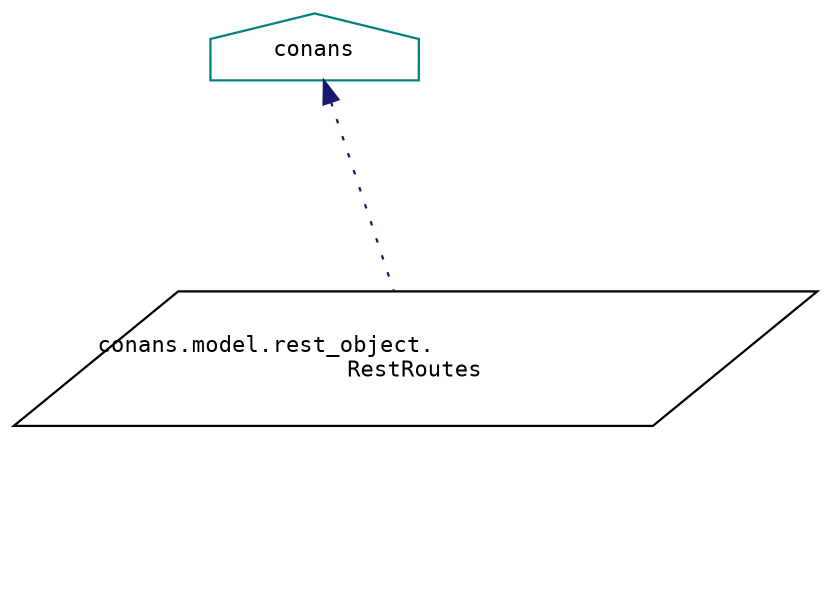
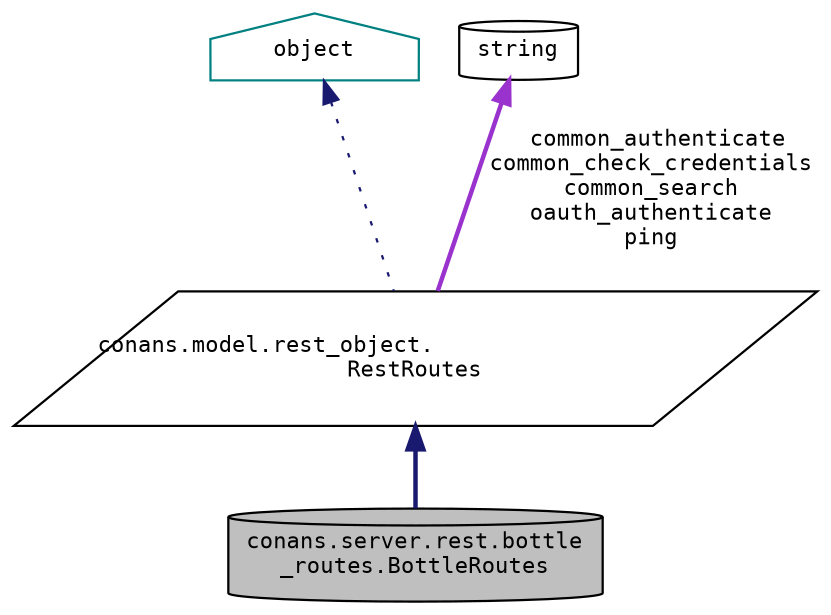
(315, 50) -> (315, 50)
none -> (519, 50)
none -> (416, 555)
